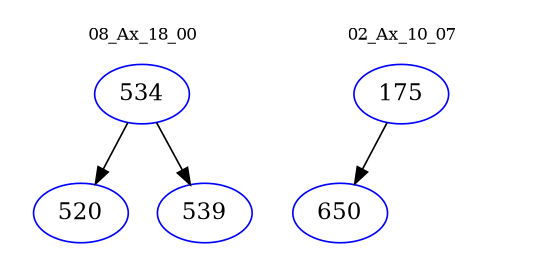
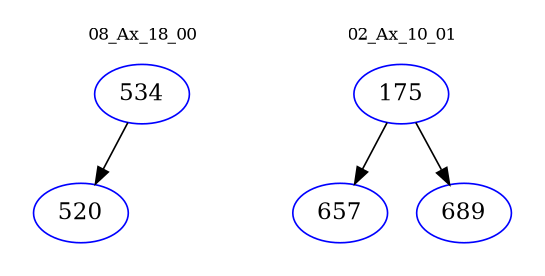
(402, 36) -> (402, 36)
(205, 213) -> none
(340, 213) -> (340, 213)
none -> (464, 213)
